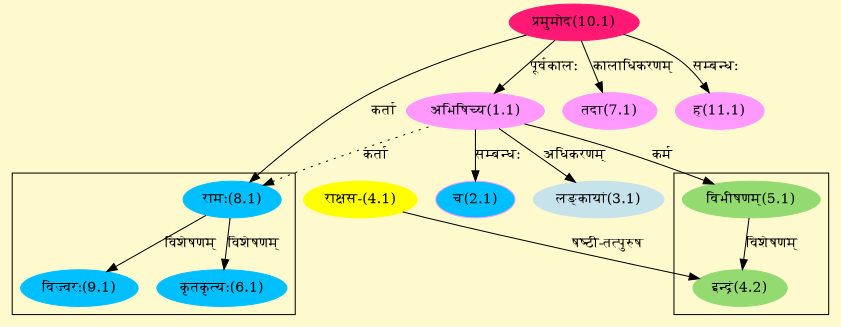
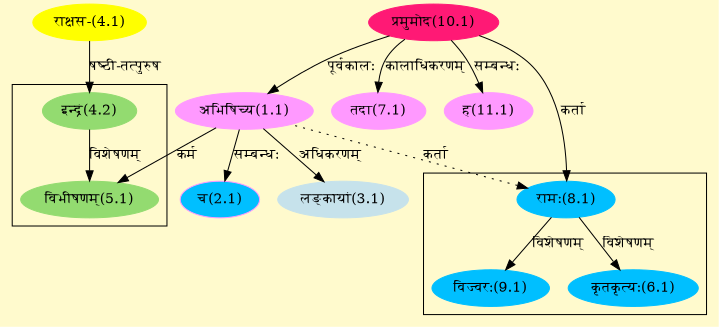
(746, 239) -> (90, 150)
